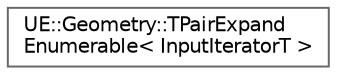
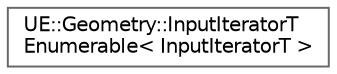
(168, 37) -> (168, 37)
